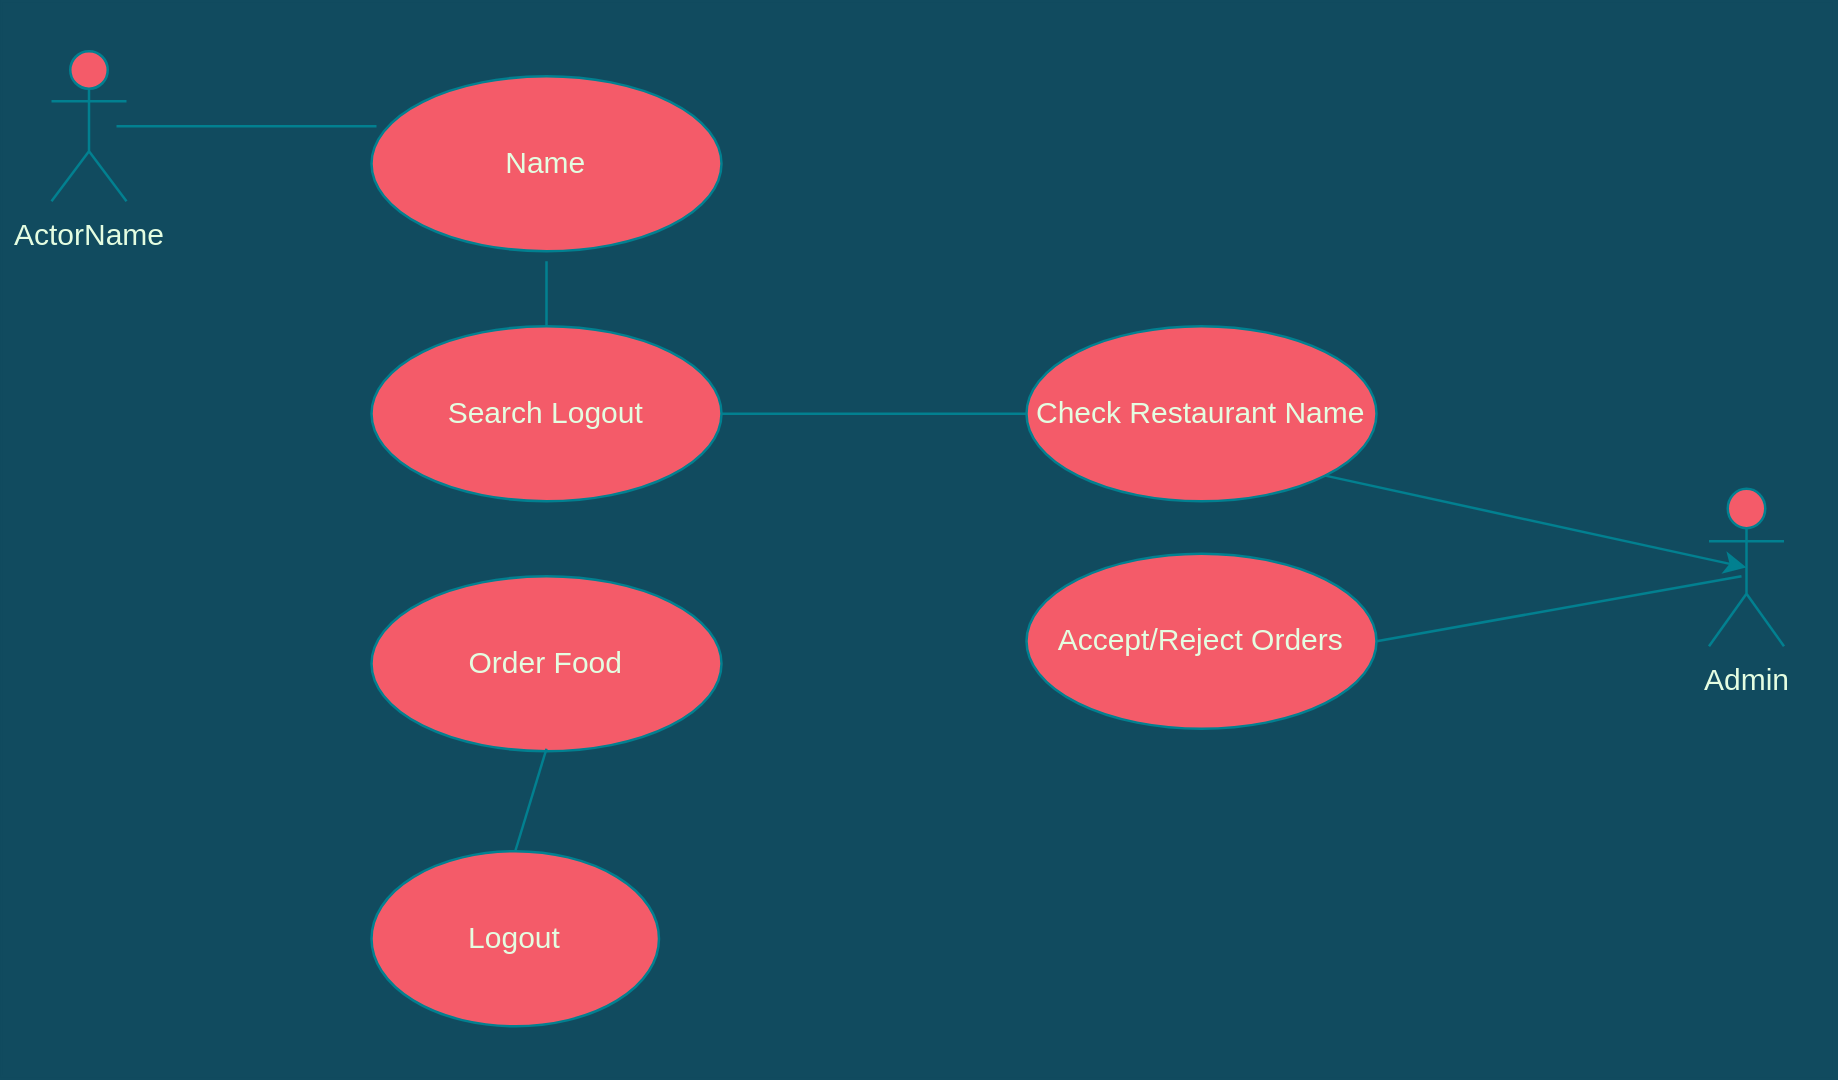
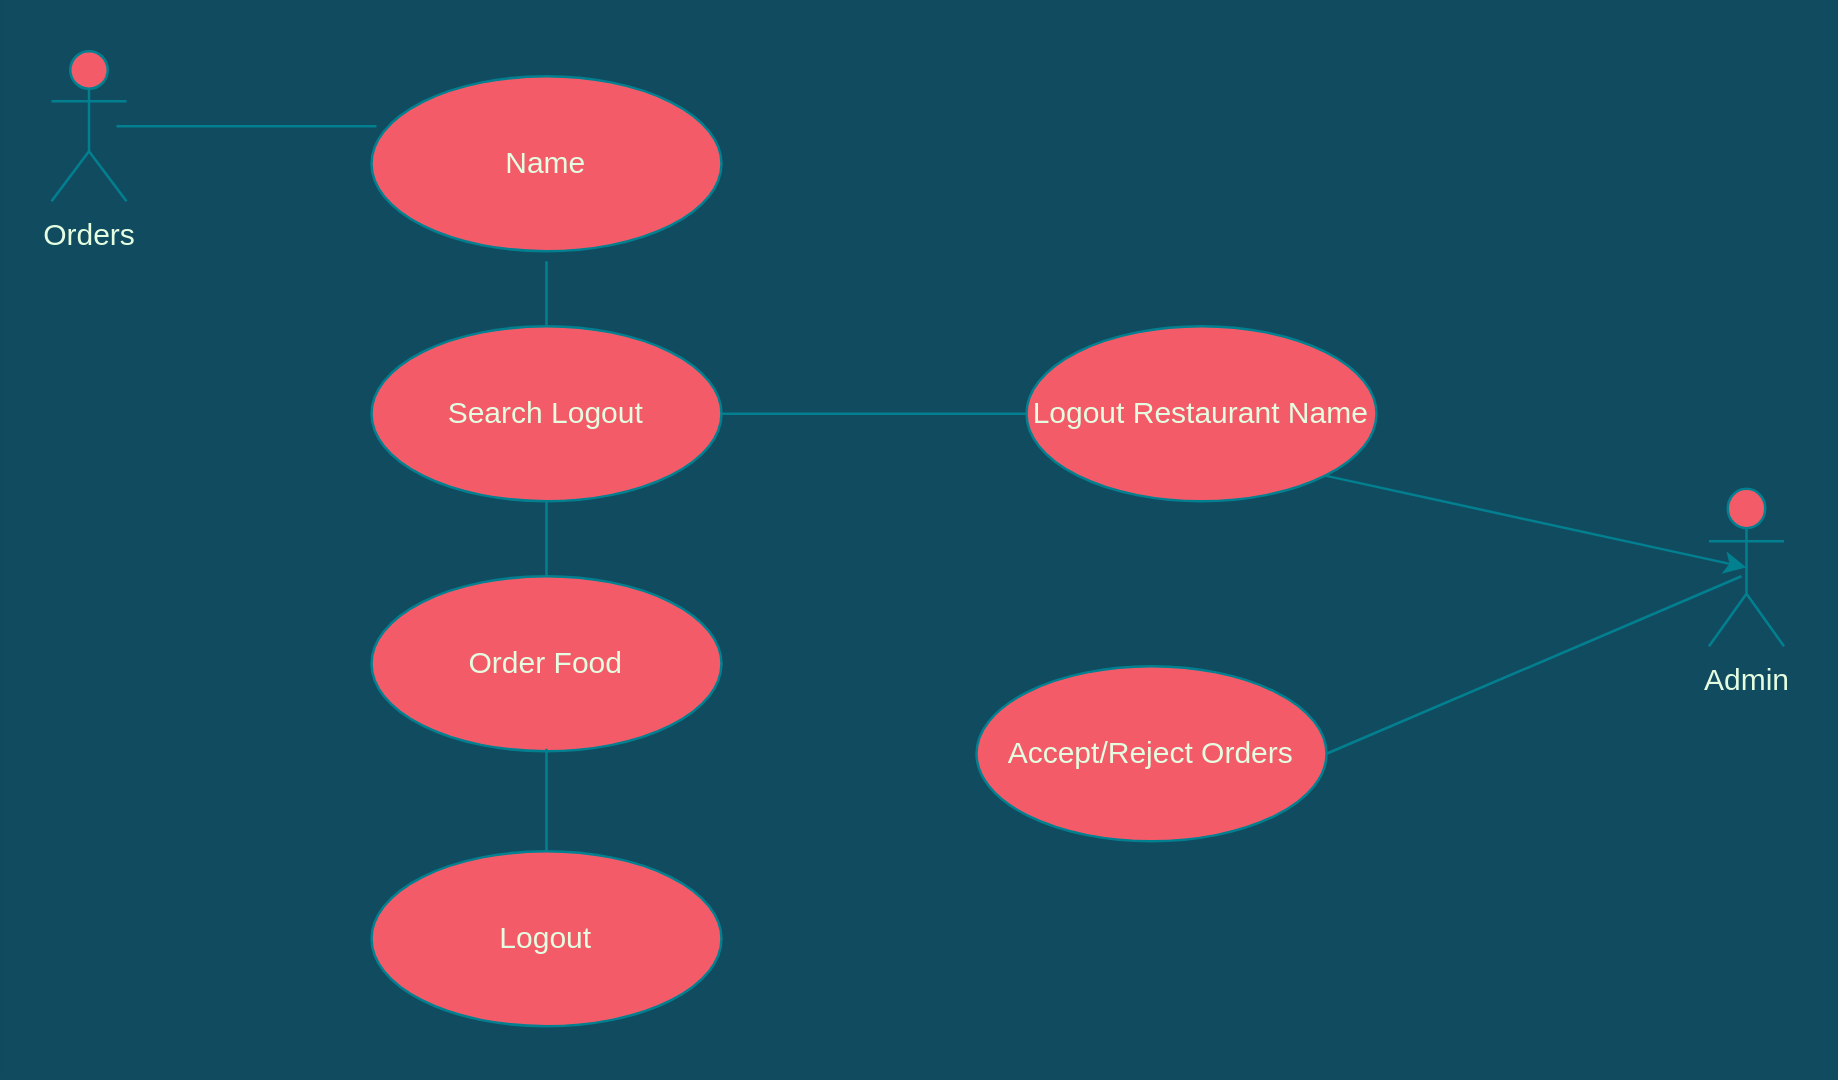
(90, 237) -> (90, 237)
(1201, 414) -> (1201, 414)
none -> (546, 538)
(1201, 641) -> (1151, 754)
(515, 939) -> (546, 939)
